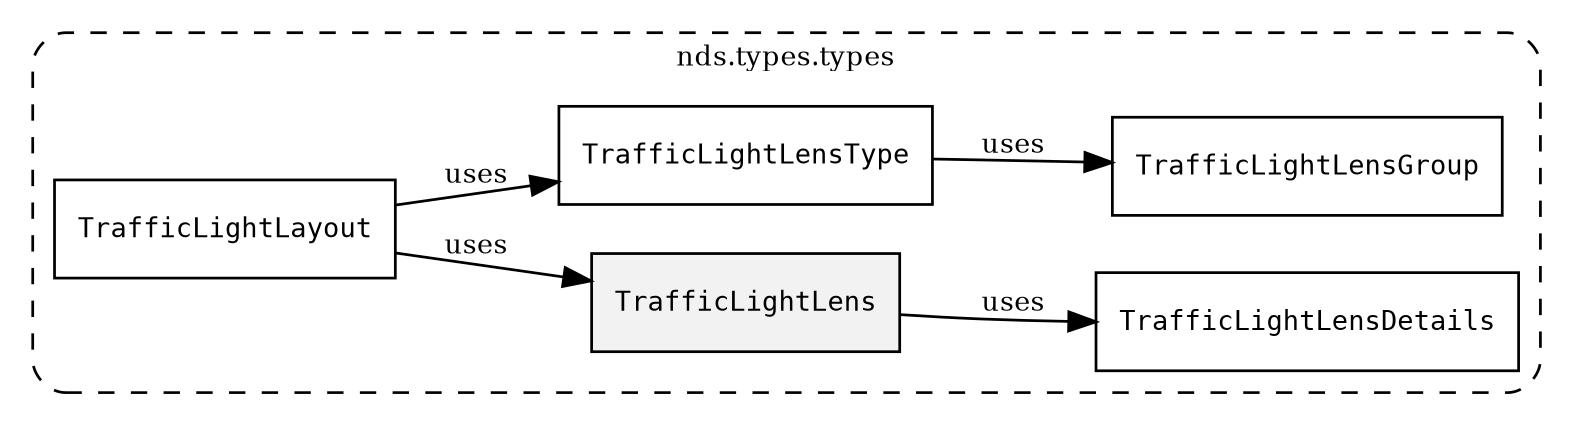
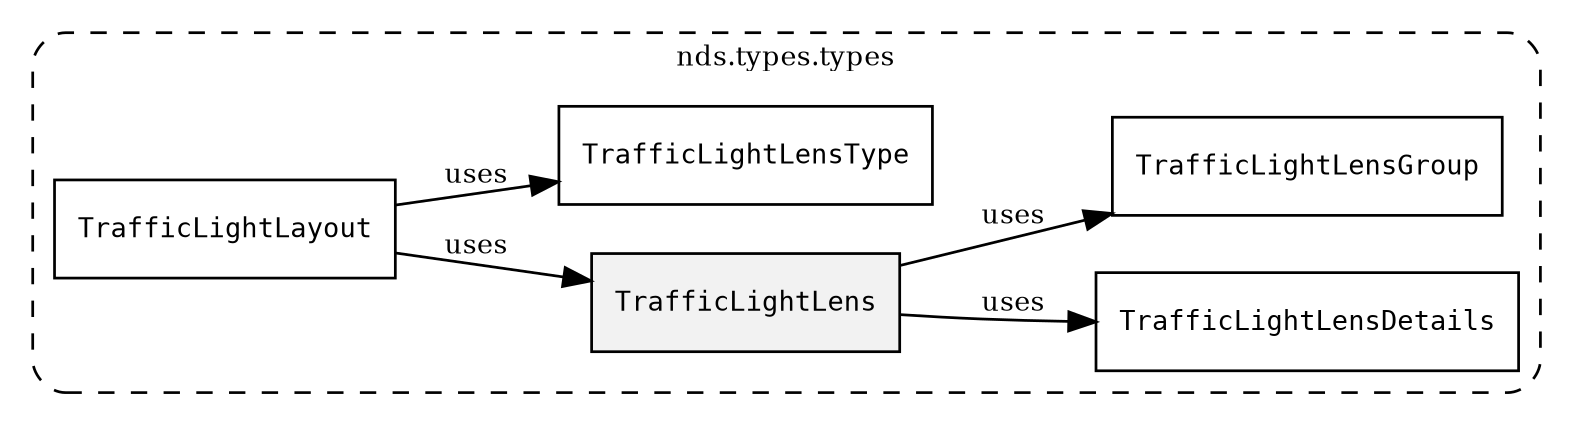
(1009, 161) -> (993, 243)
